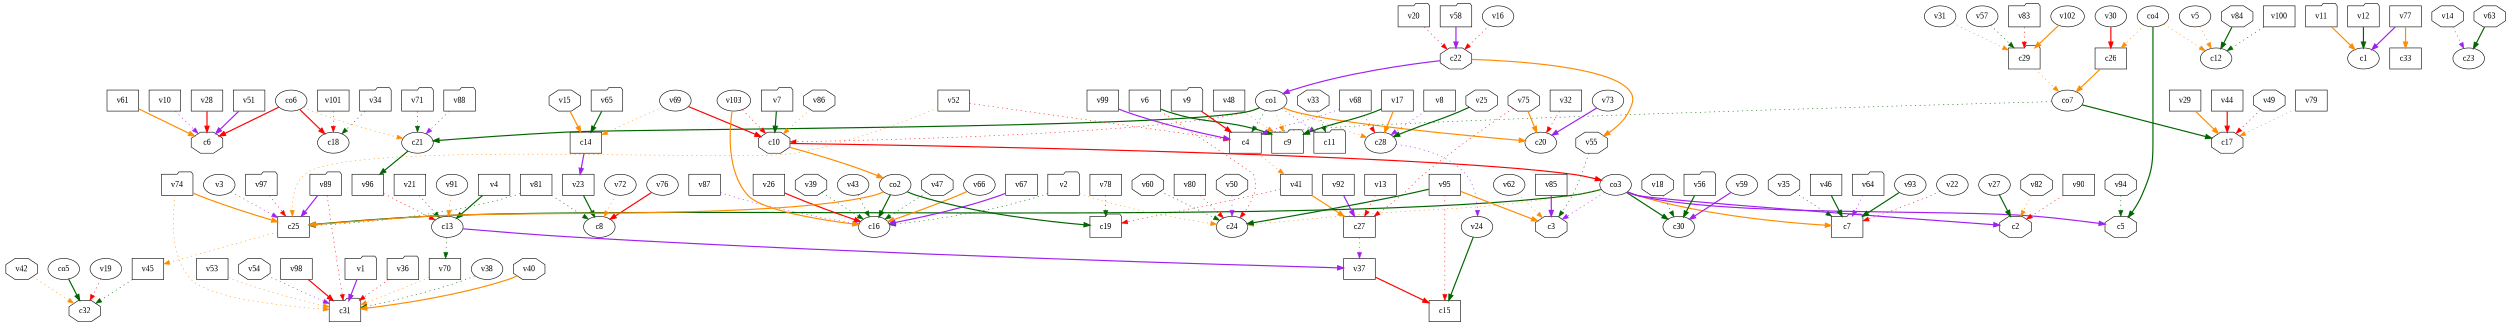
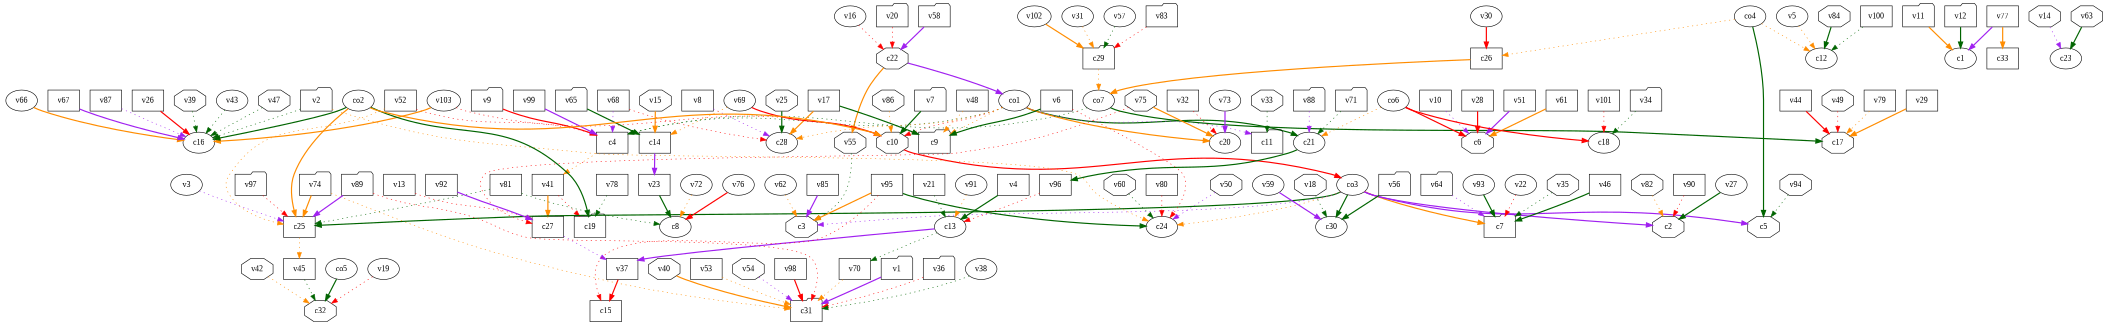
(834, 160) -> (673, 117)
(1477, 227) -> none
